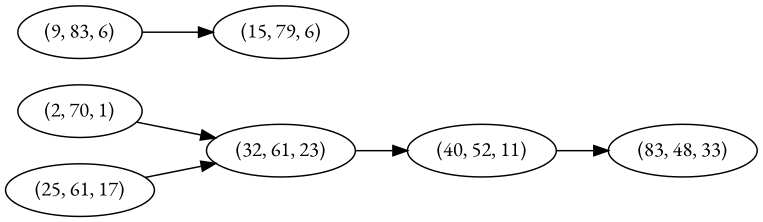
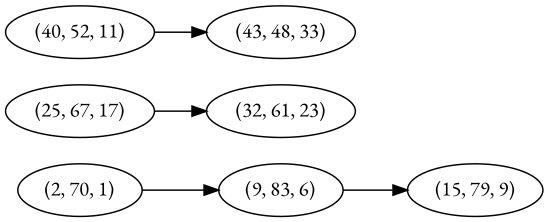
(281, 32) -> (475, 190)
(169, 129) -> (173, 190)
(374, 151) -> none
(683, 151) -> (281, 32)
(80, 190) -> (80, 111)
